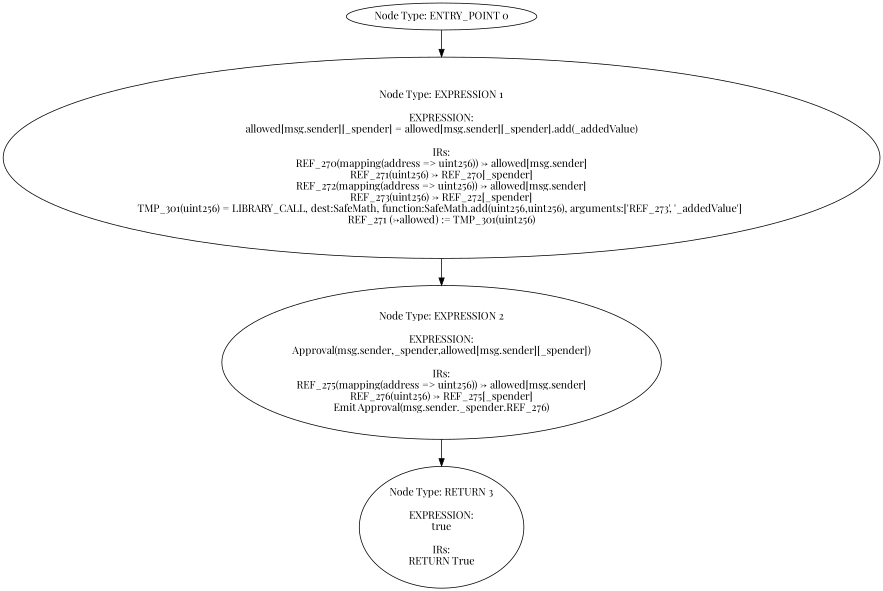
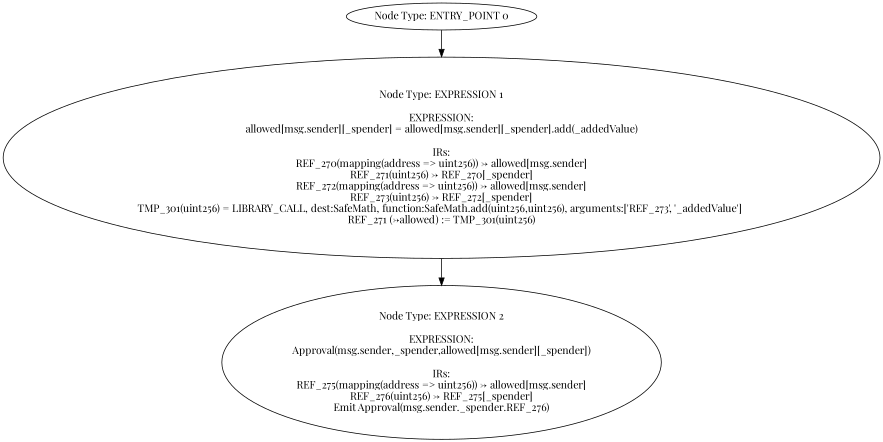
(442, 527) -> none
